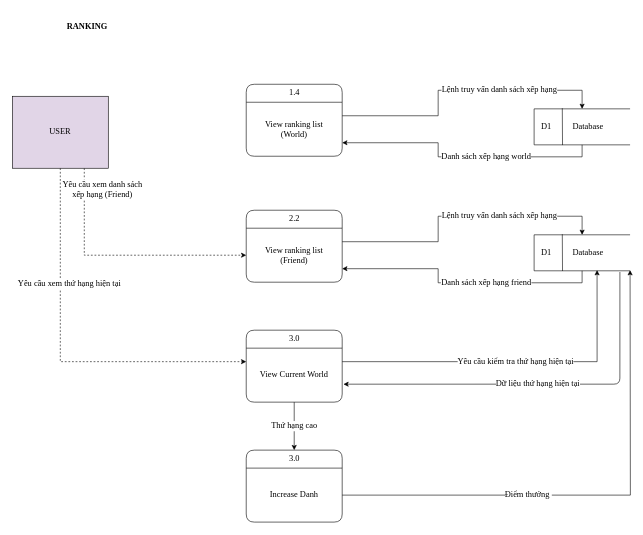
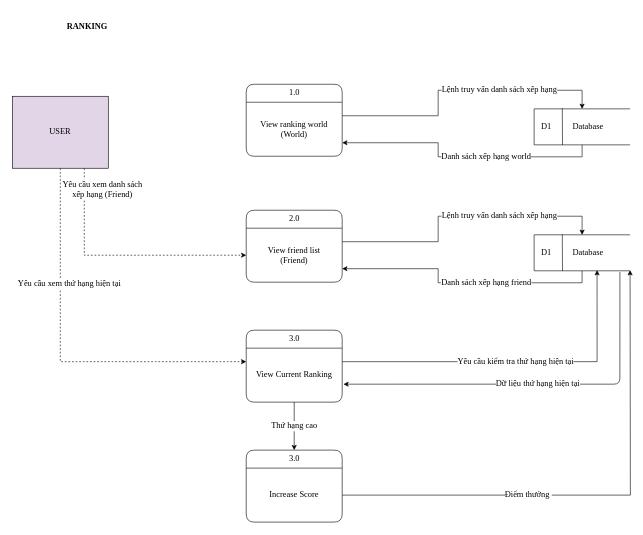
(295, 93) -> (295, 93)
(294, 129) -> (294, 129)
(295, 219) -> (295, 219)
(294, 255) -> (294, 255)
(294, 375) -> (294, 375)
(294, 495) -> (294, 495)
